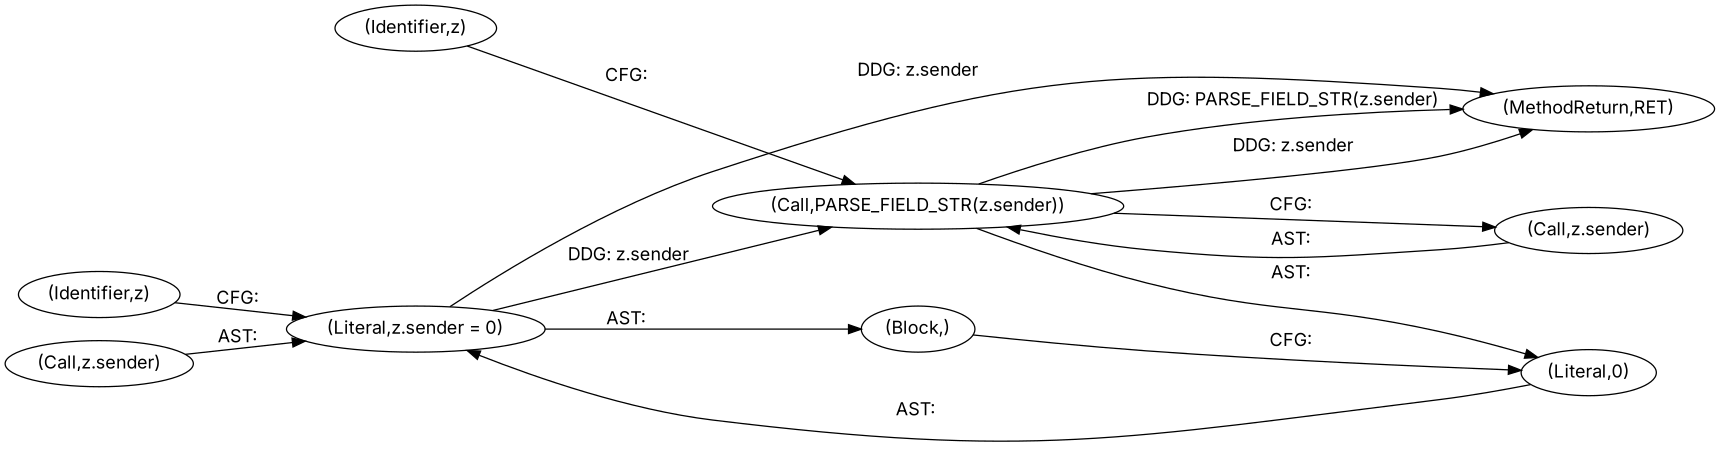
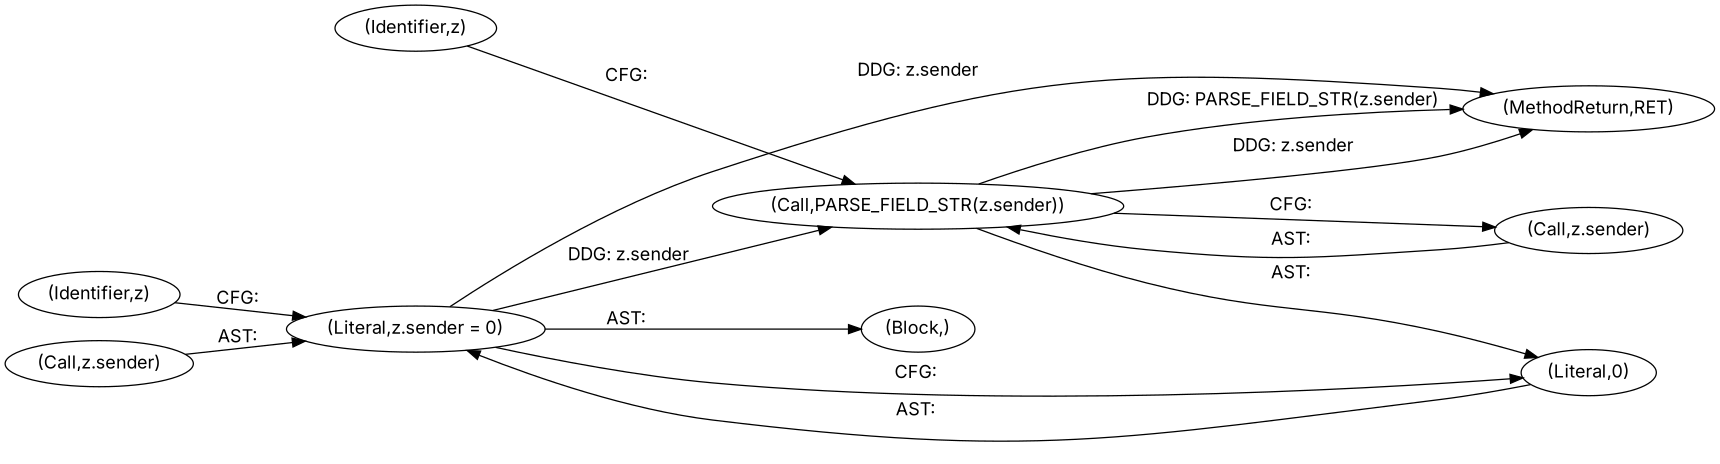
(1240, 357) -> (1001, 396)
